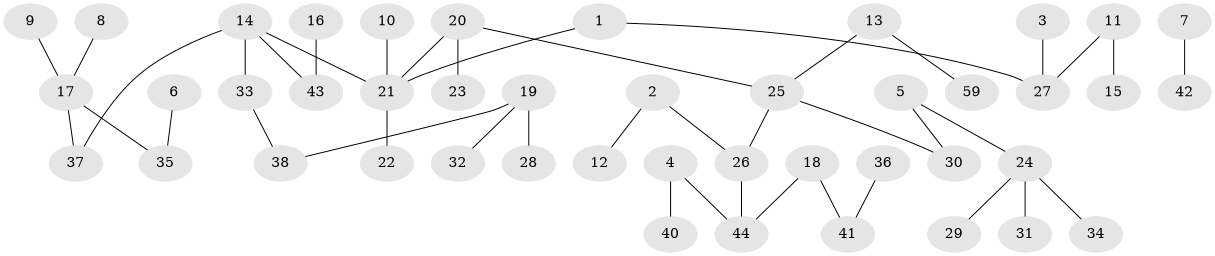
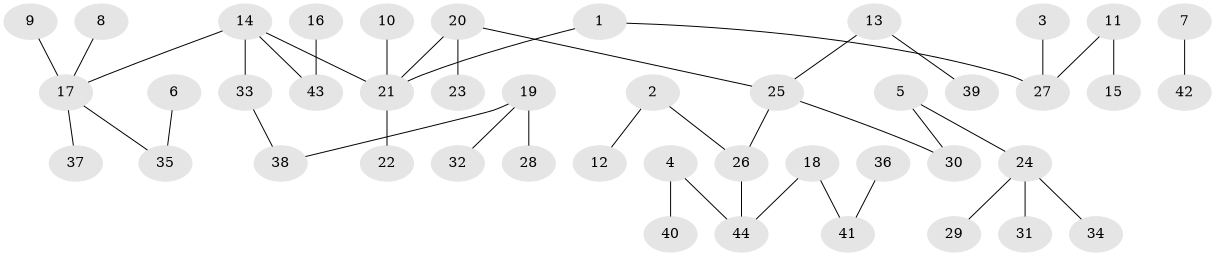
(140, 74) -> (155, 56)
(972, 93) -> (972, 93)
